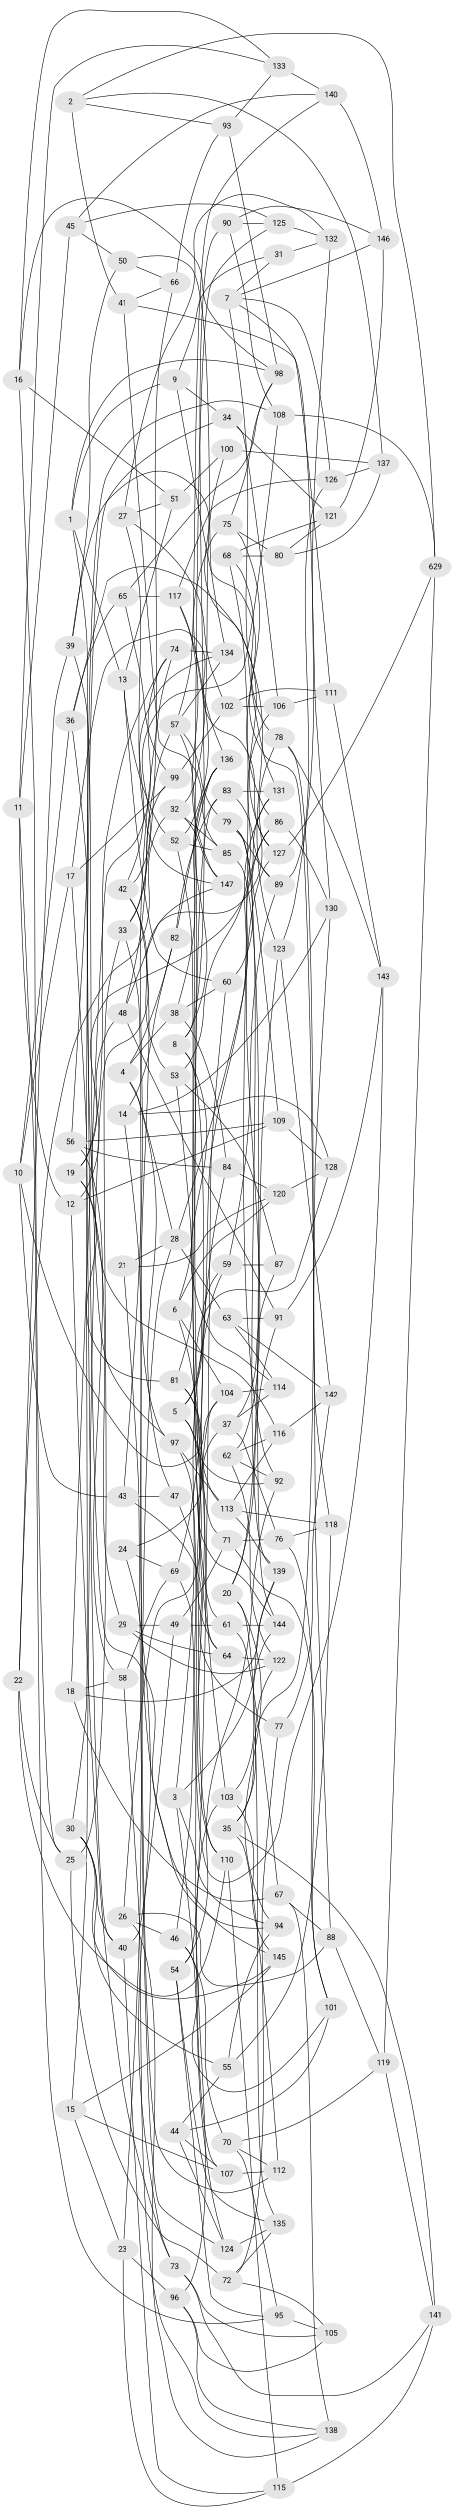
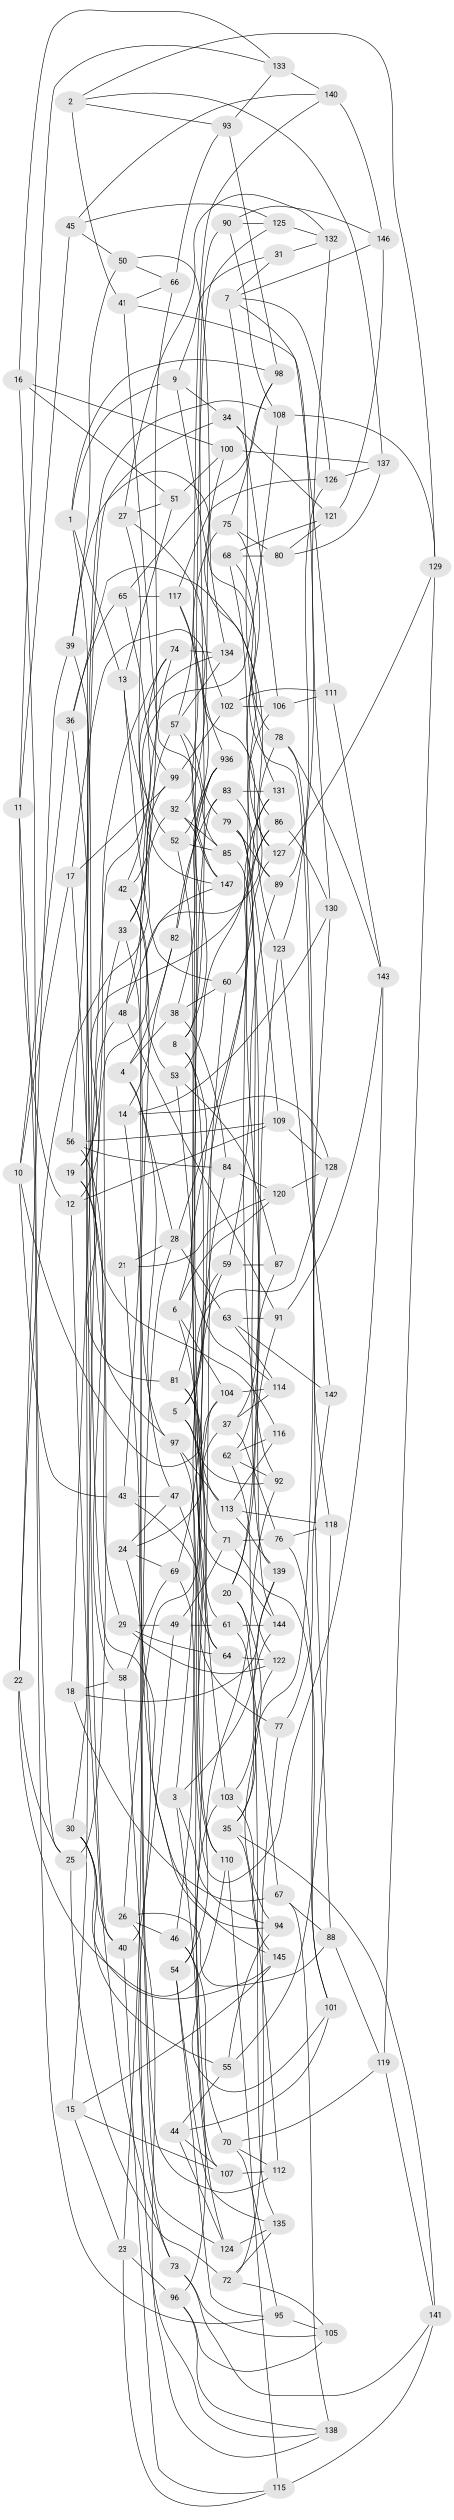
(119, 203) -> (123, 415)
(436, 567) -> (436, 567)
(227, 760) -> (227, 760)
(305, 1415) -> none
none -> (149, 1523)
